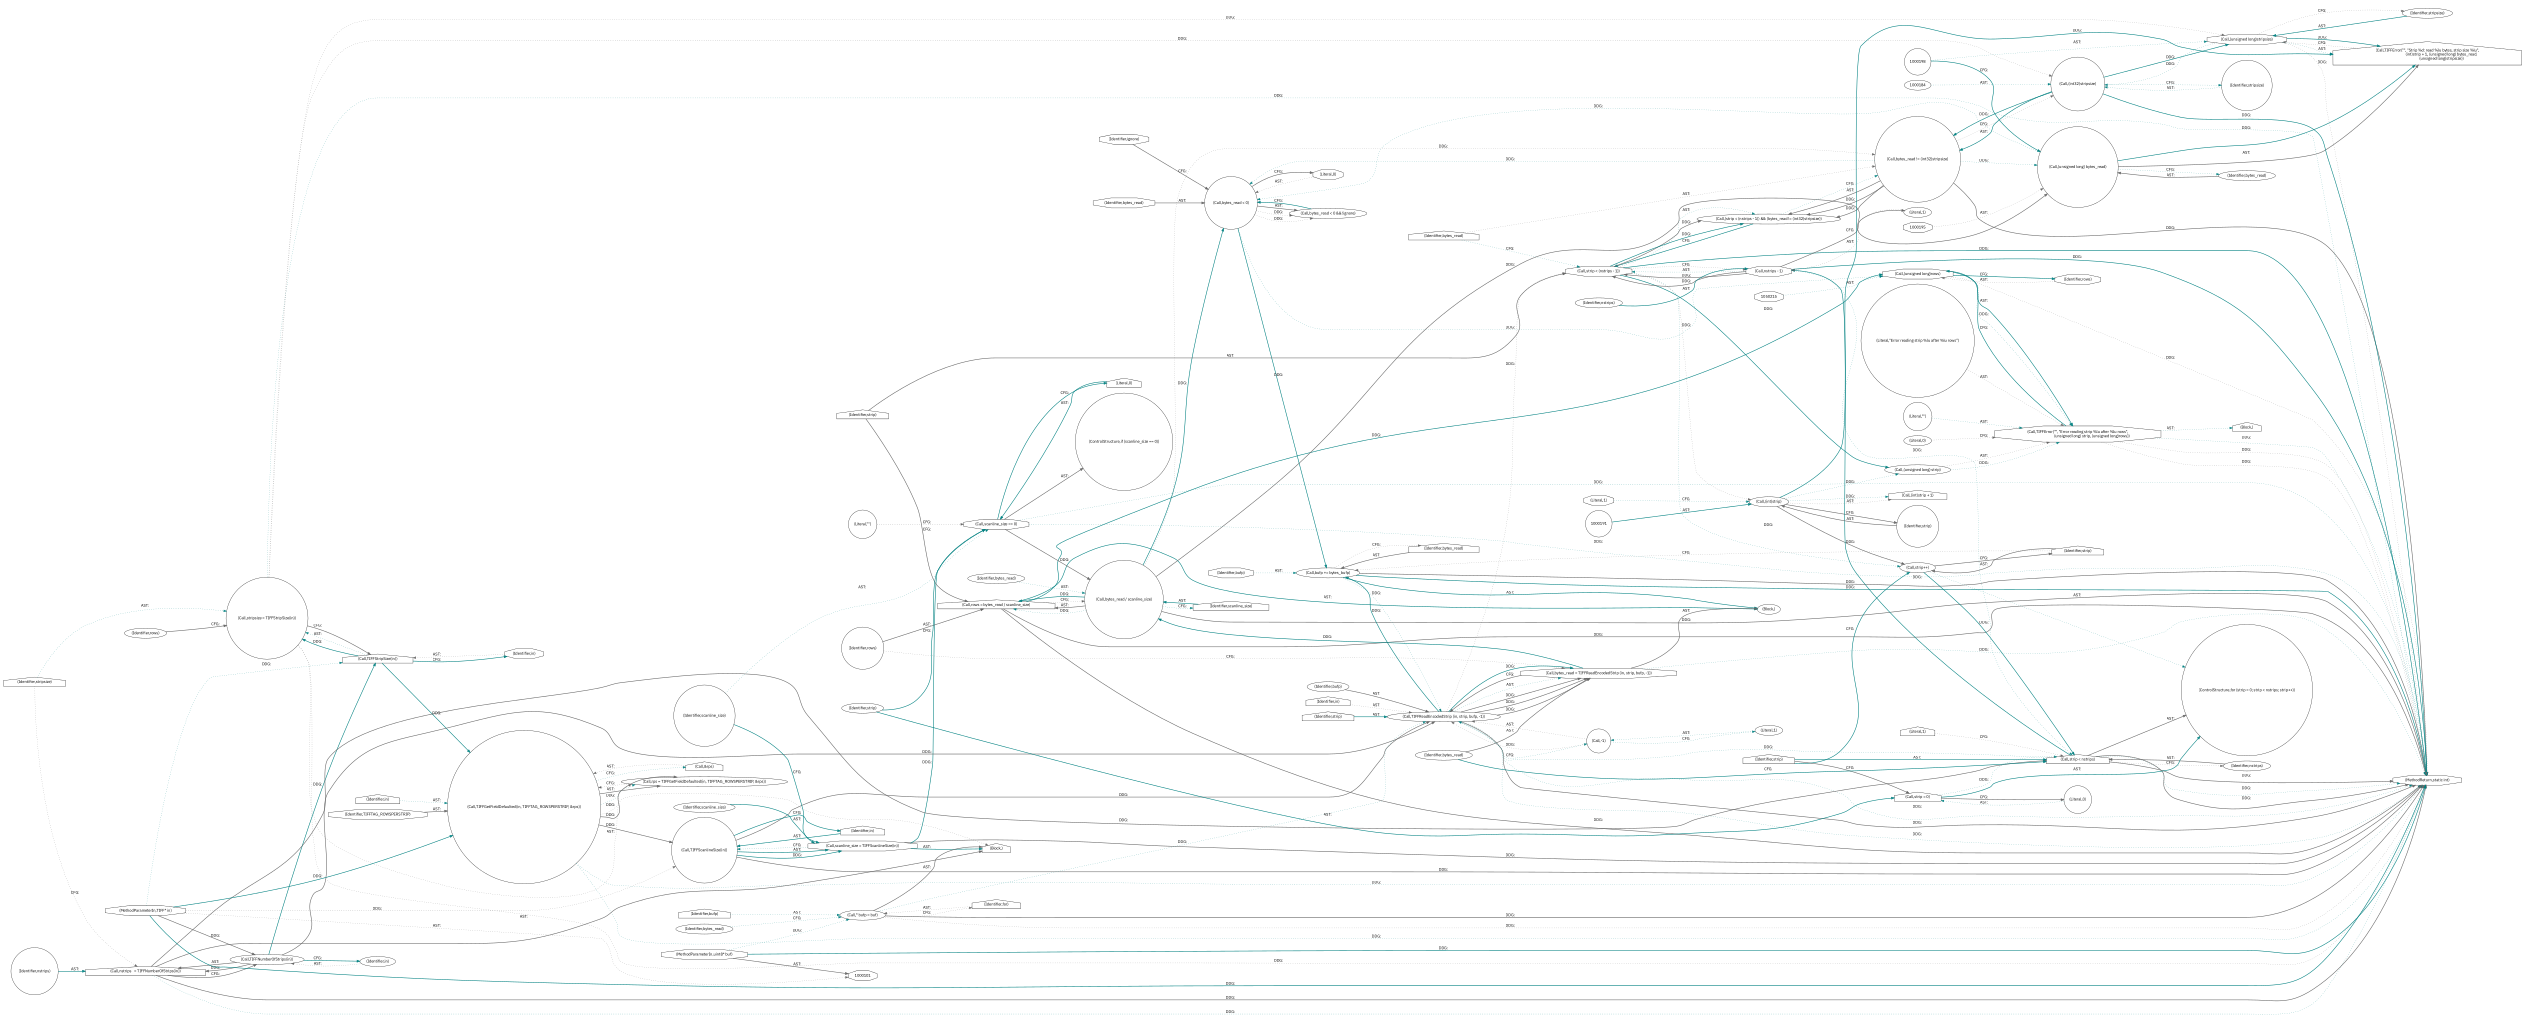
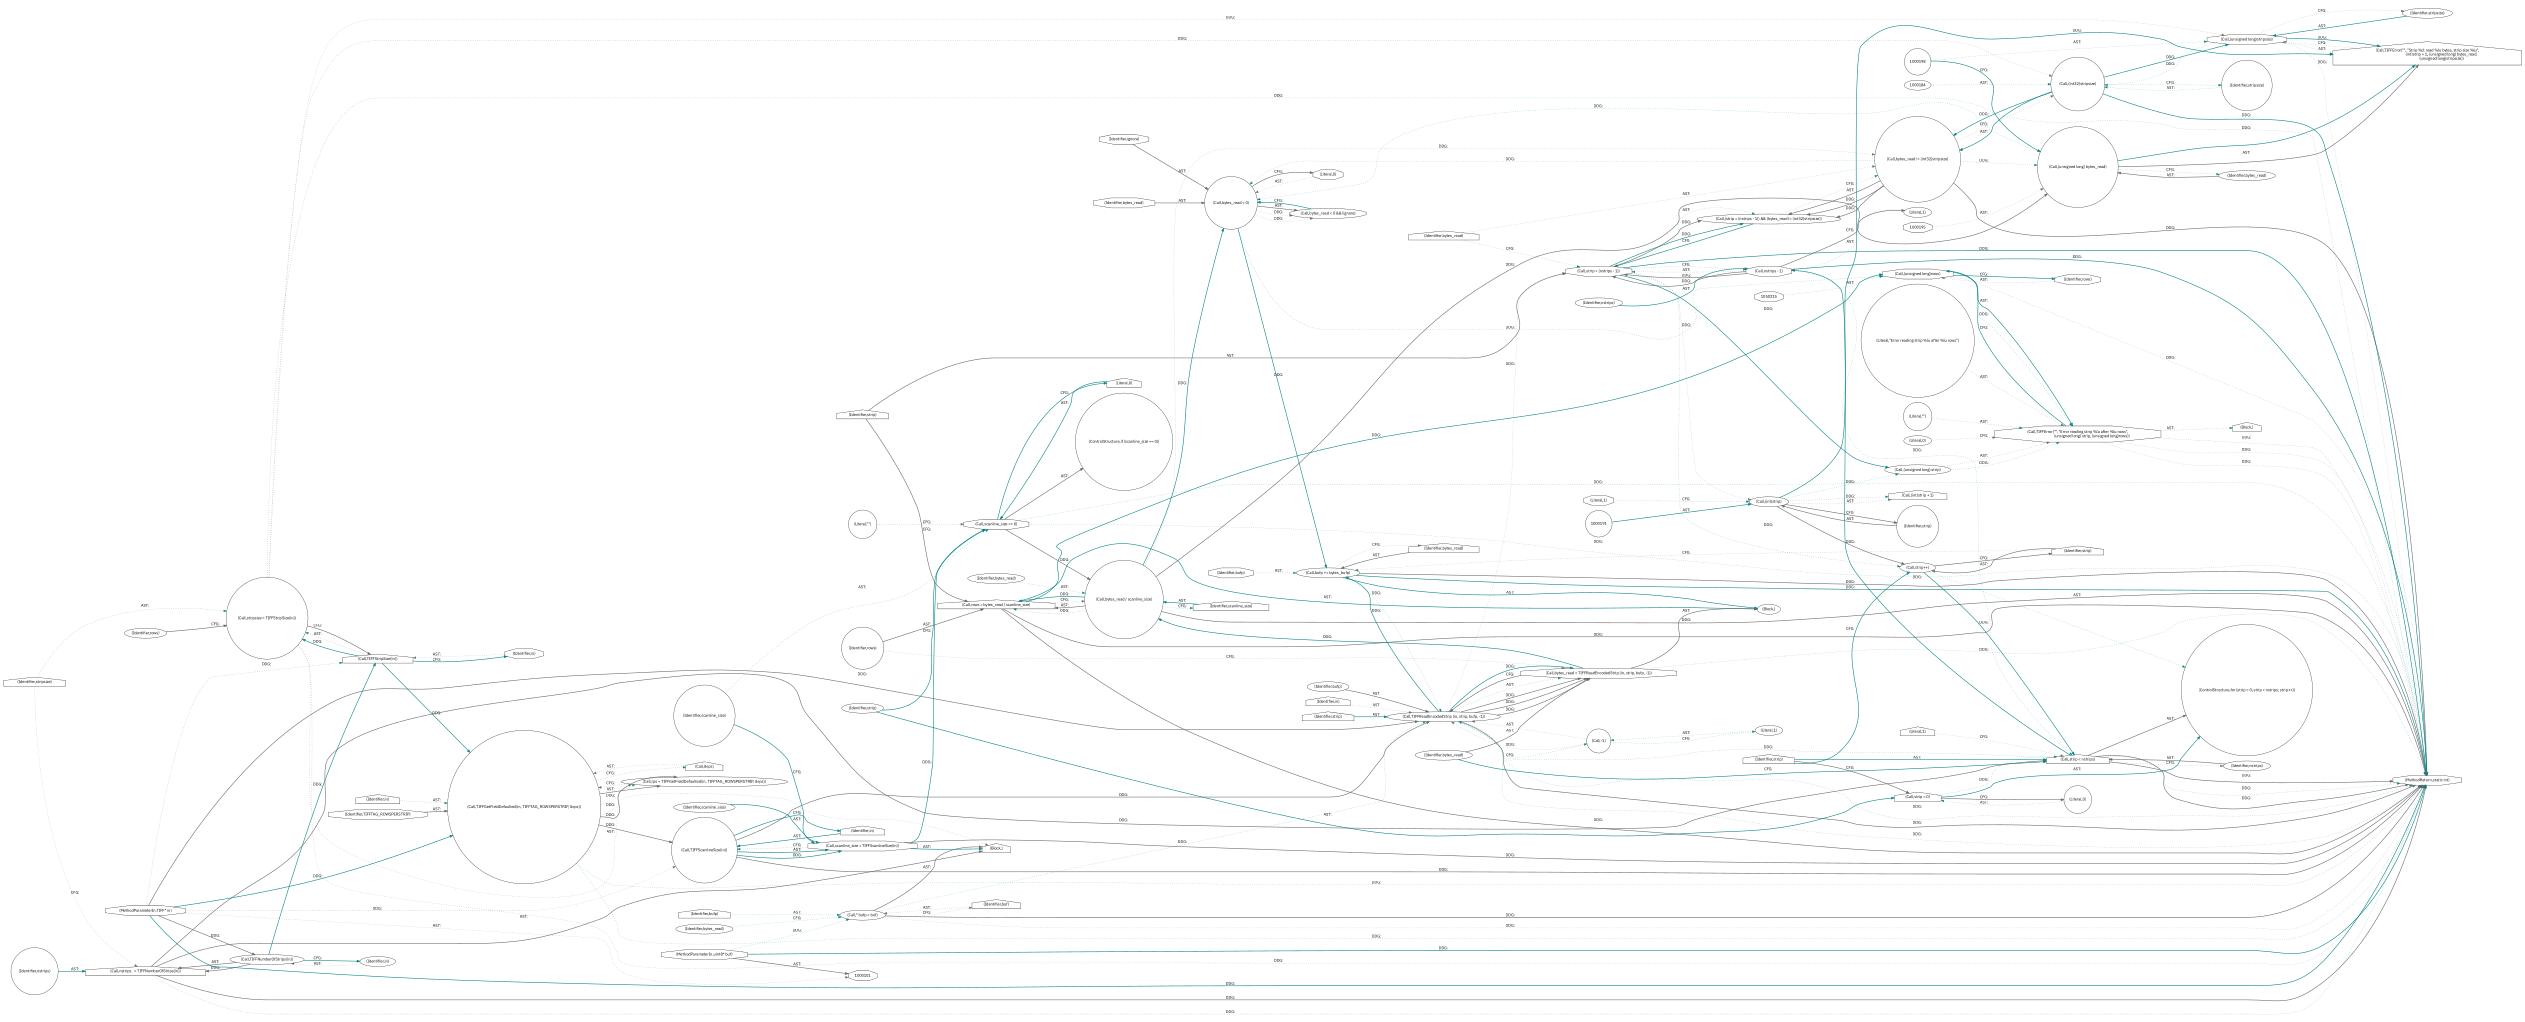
(1183, 171) -> (1183, 171)
(773, 755) -> (736, 670)
(996, 905) -> (996, 905)
(212, 977) -> none
